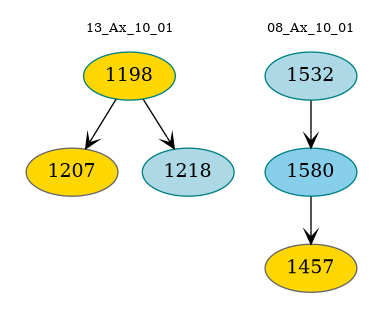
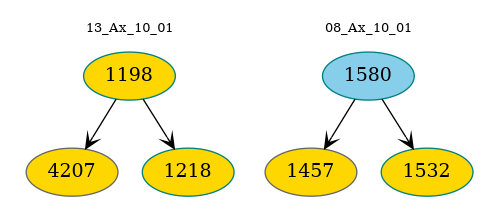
(311, 76) -> (427, 172)
(311, 118) -> (394, 118)
(72, 172) -> (72, 172)
(188, 172) -> (188, 172)
